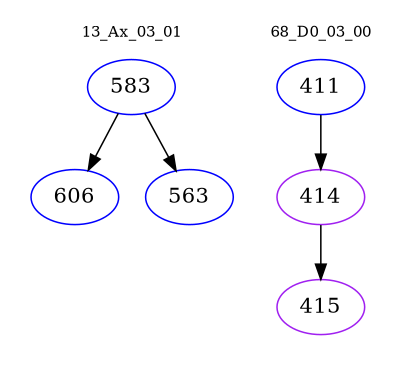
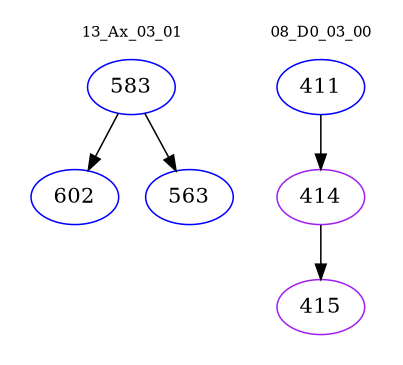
(322, 33) -> (322, 33)
(75, 197) -> (75, 197)
